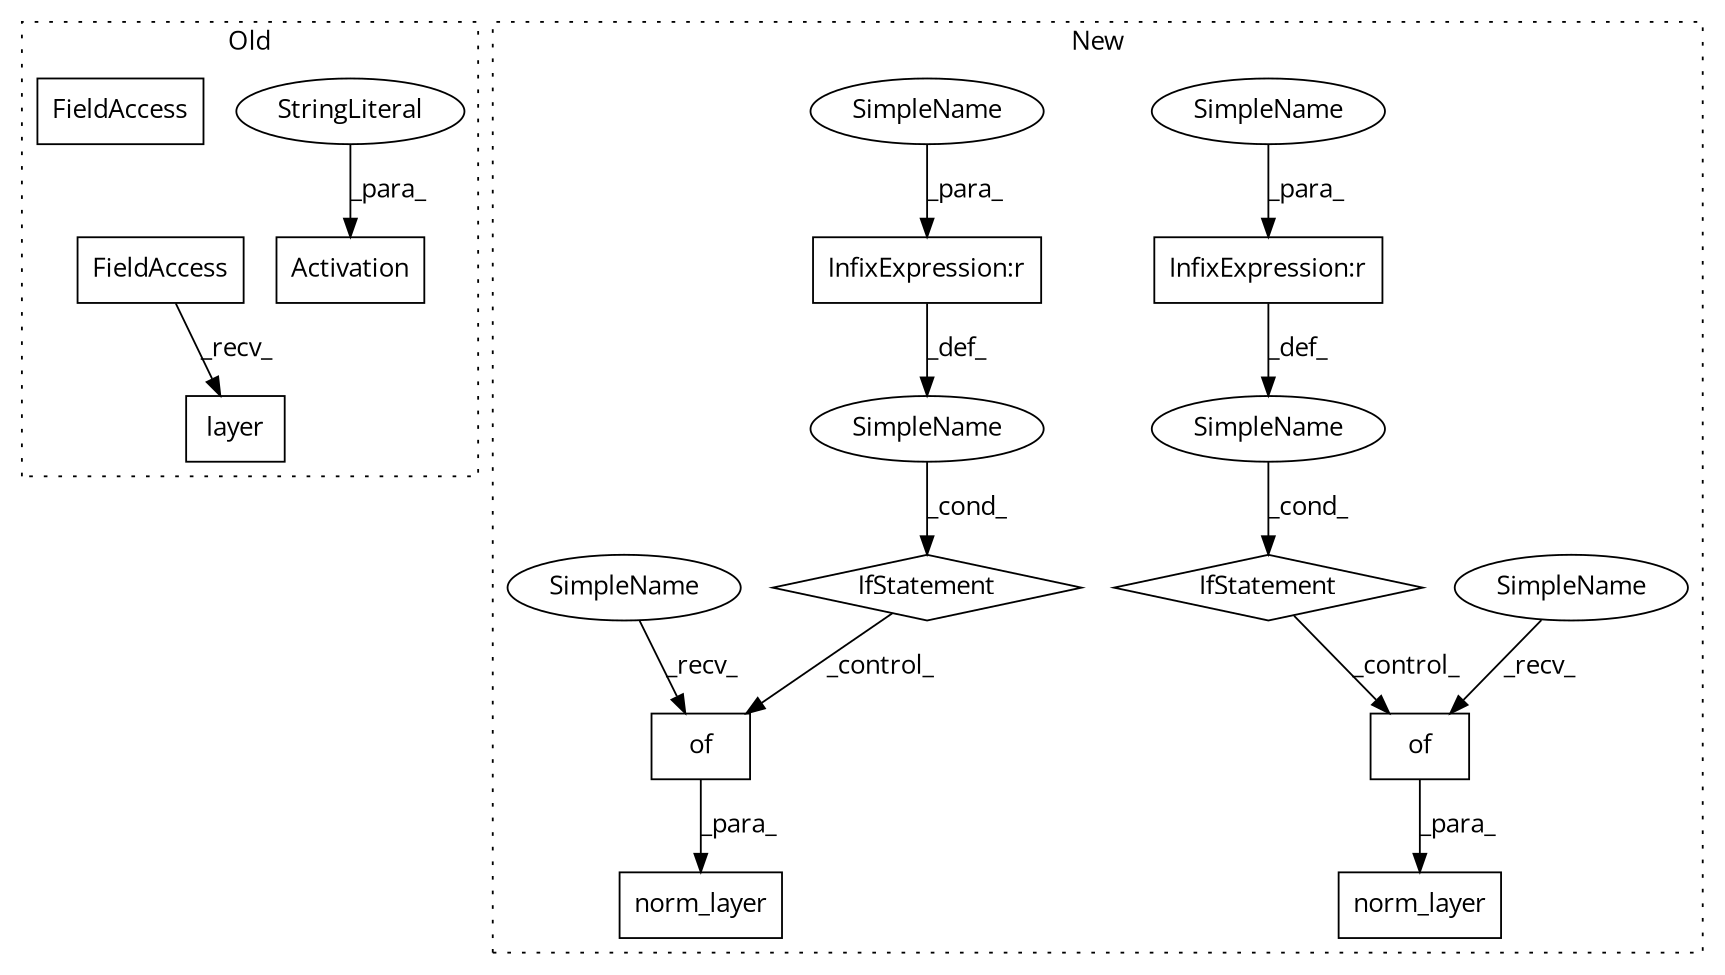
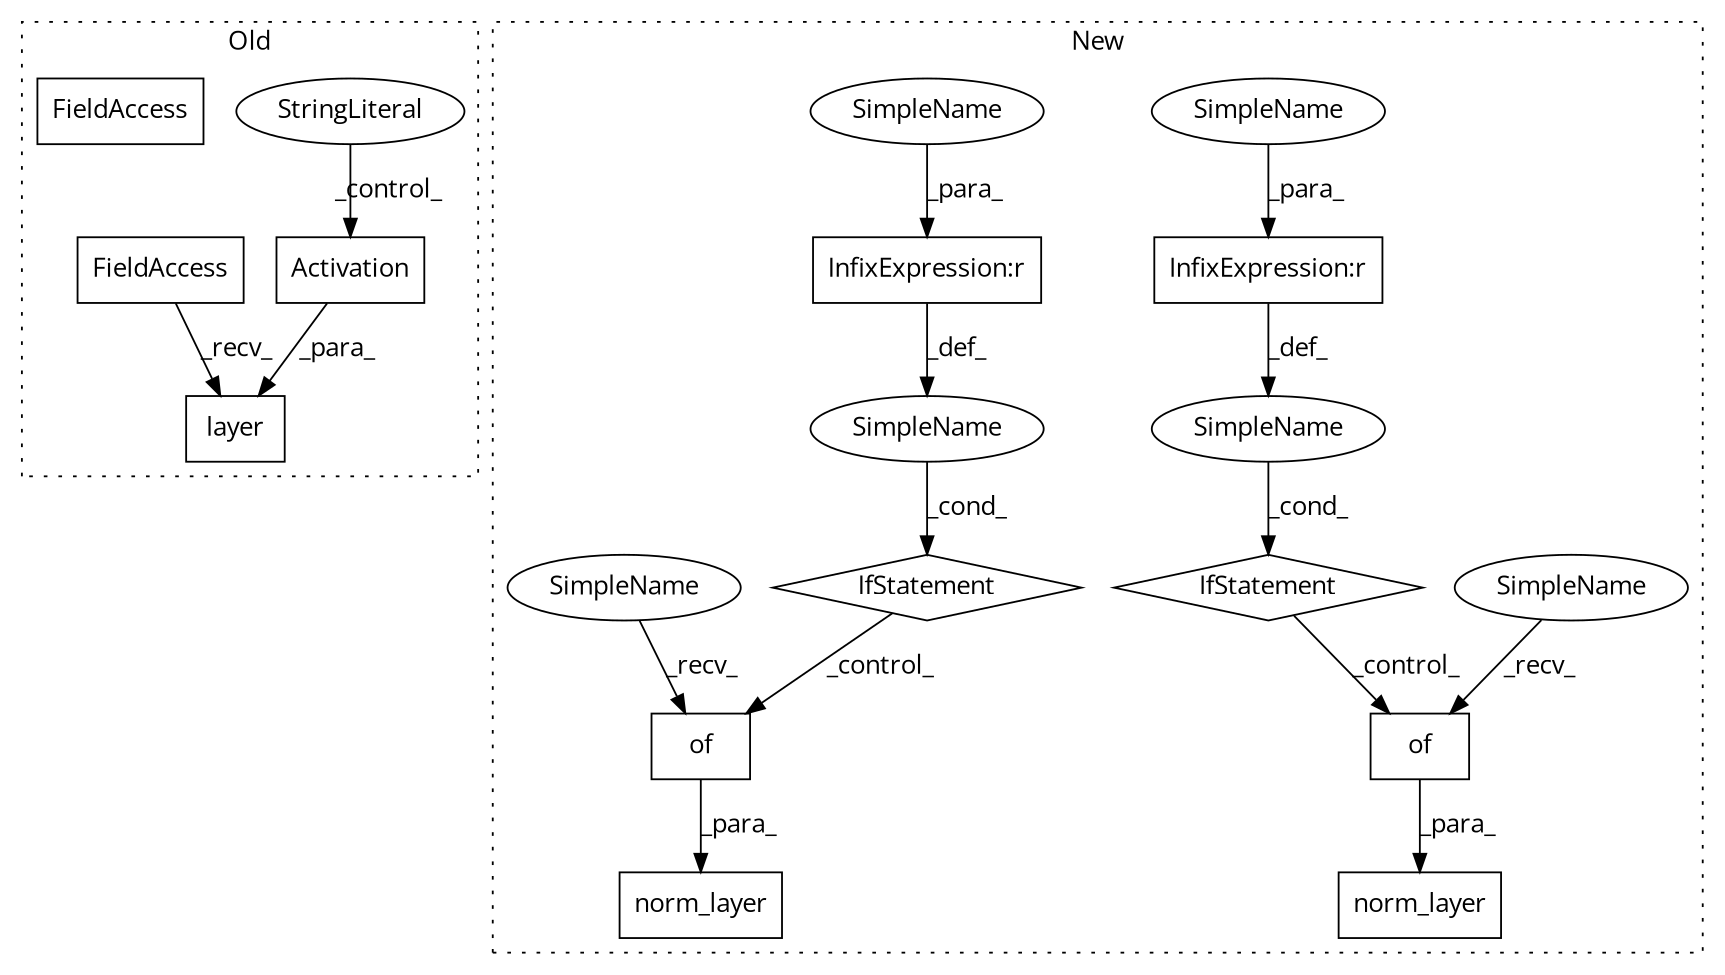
(389, 191) -> (389, 191)
none -> (298, 342)
